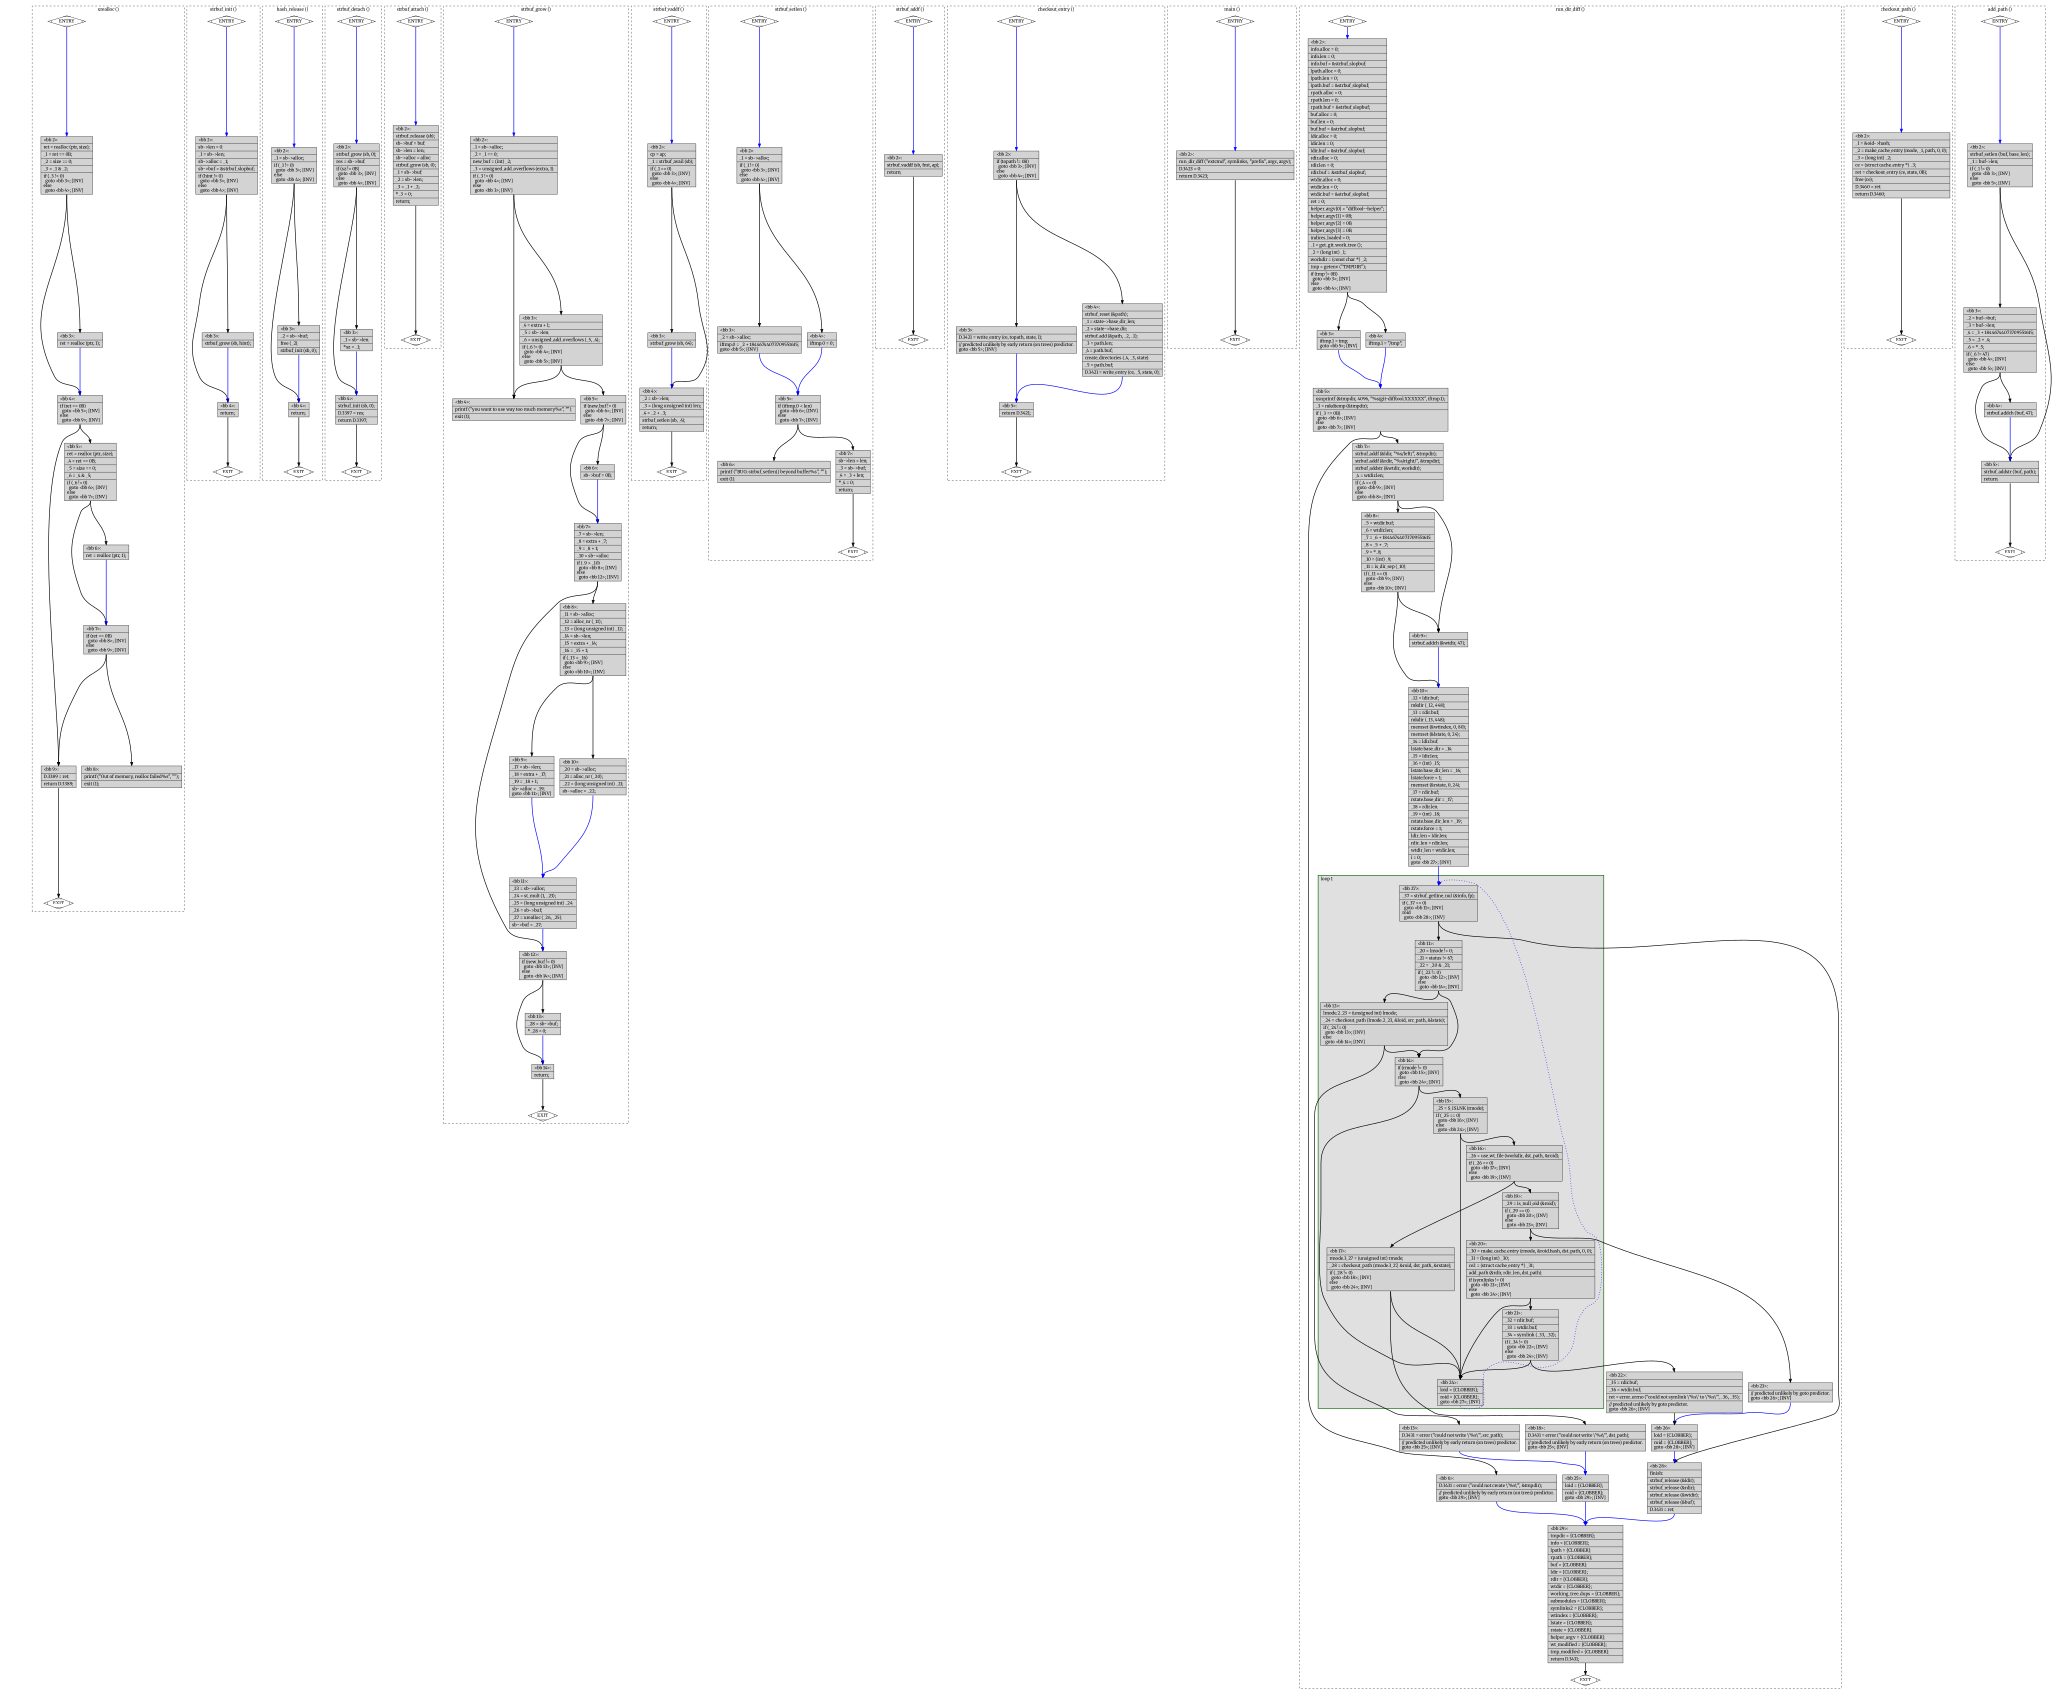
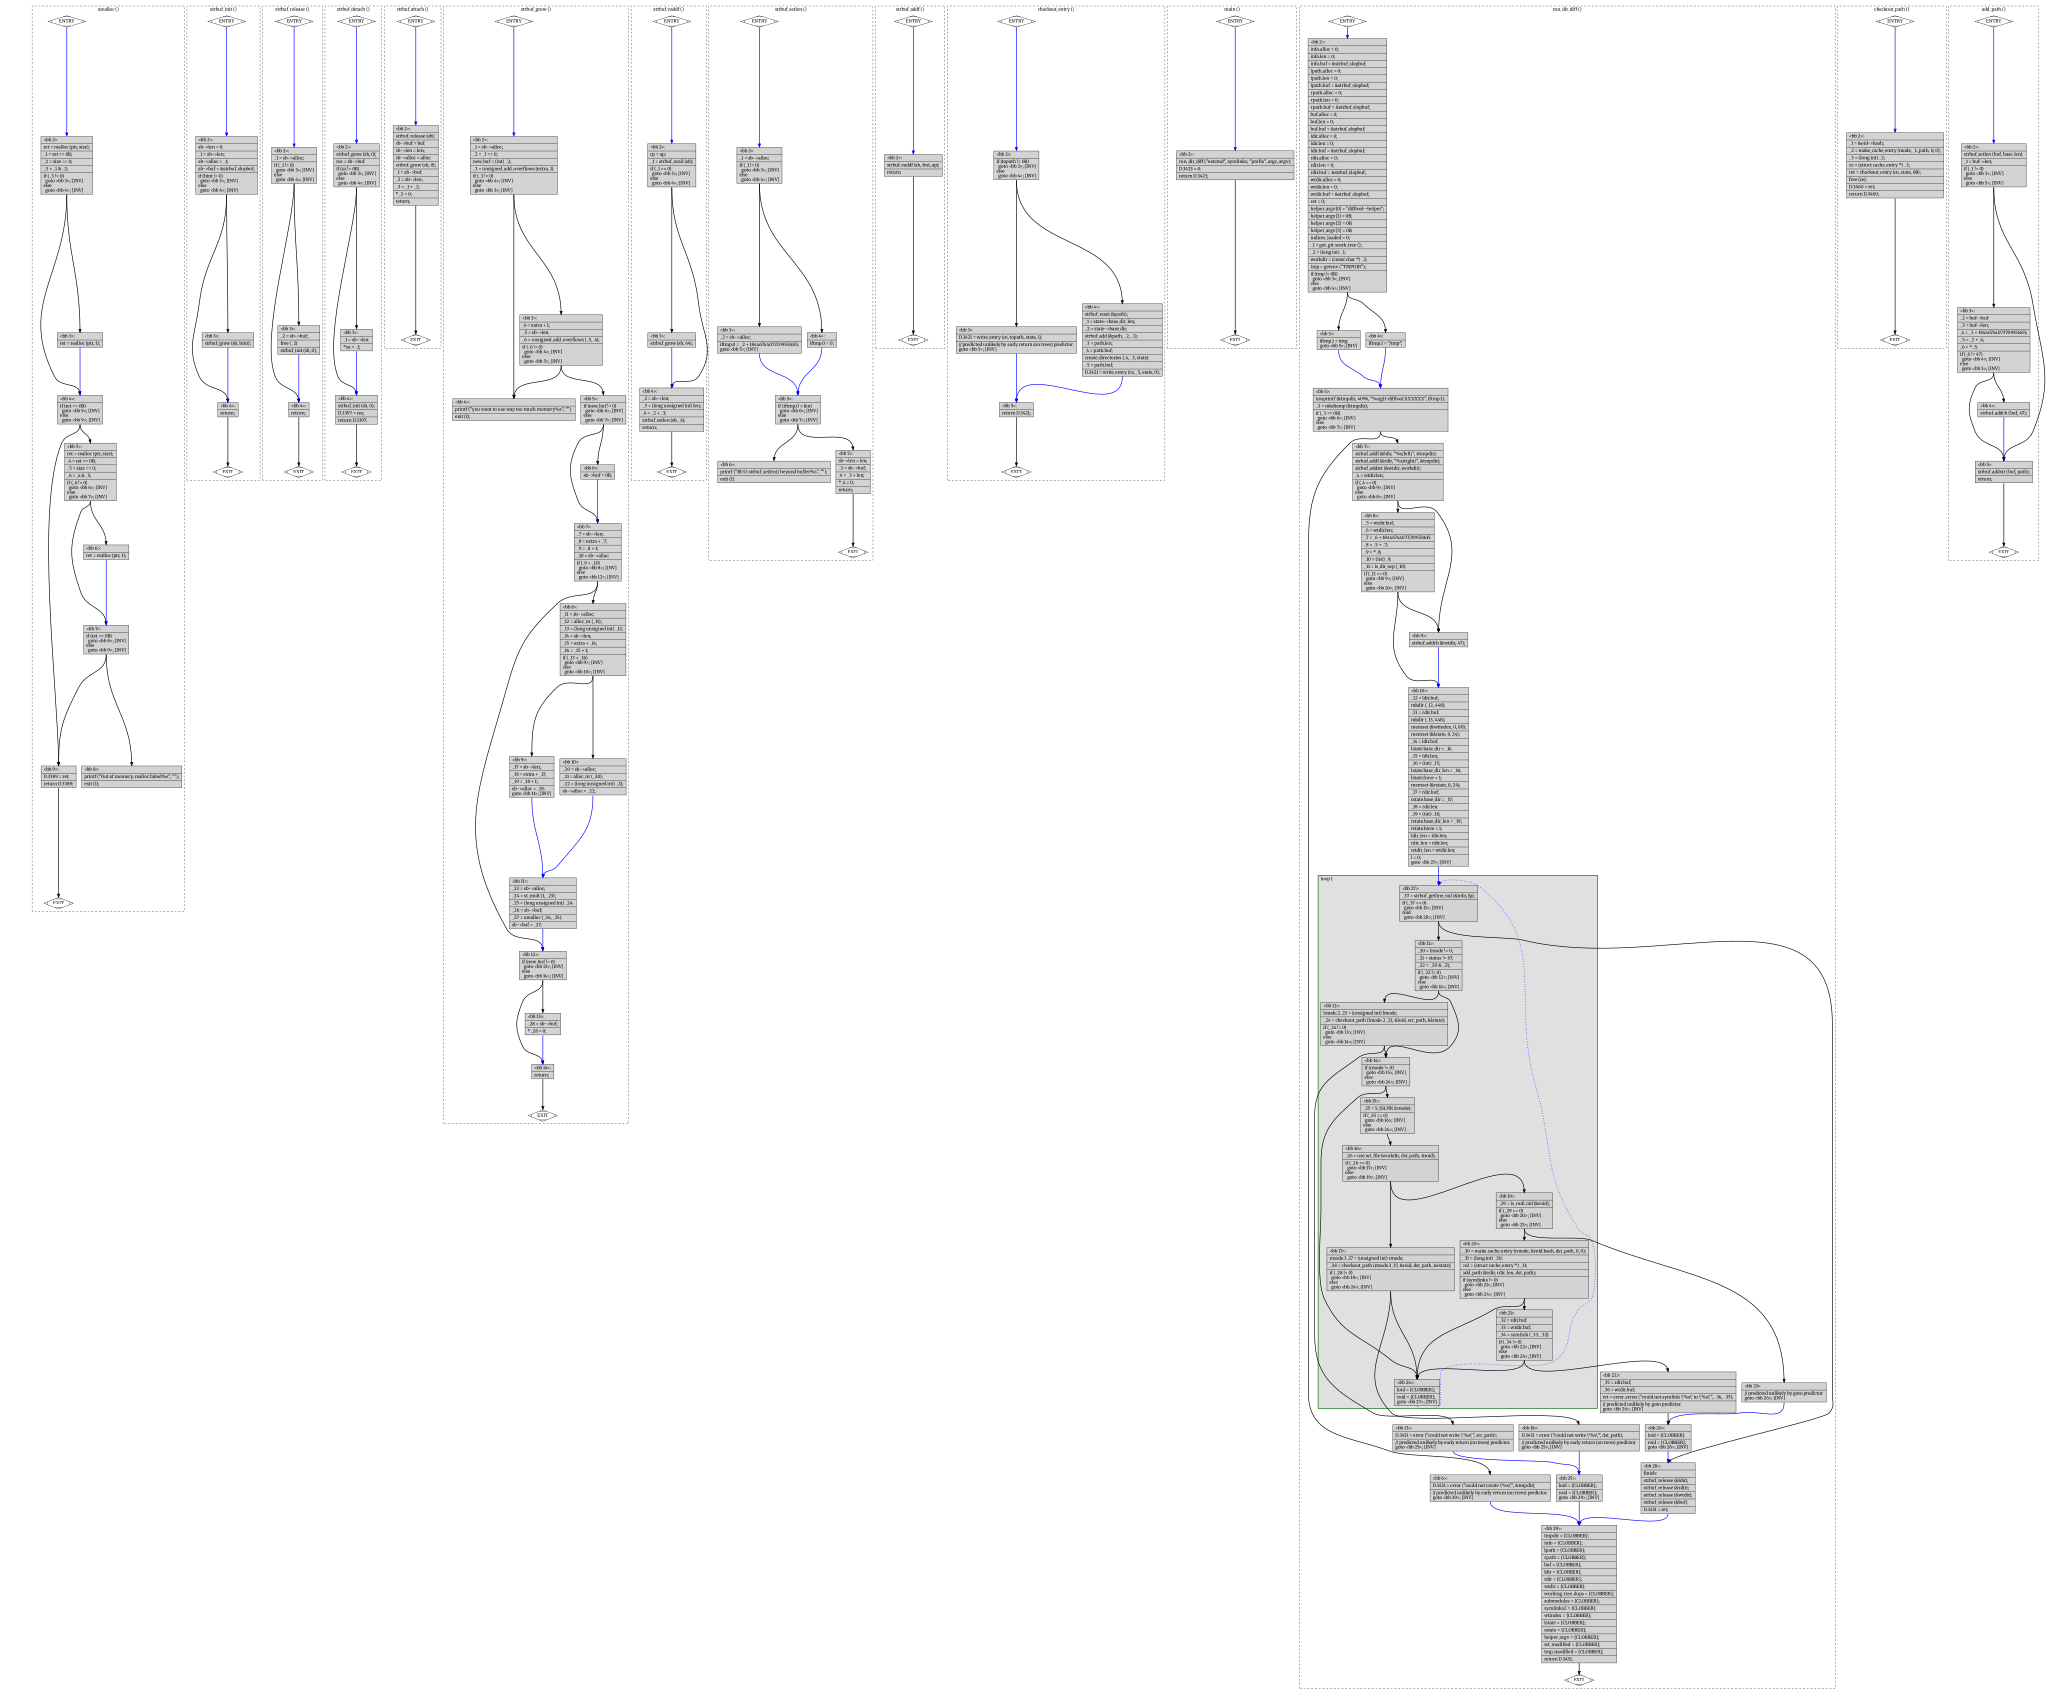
(293, 10) -> (293, 10)
(1460, 1255) -> none
